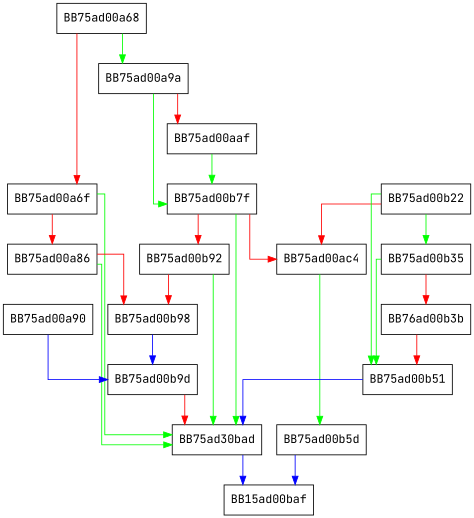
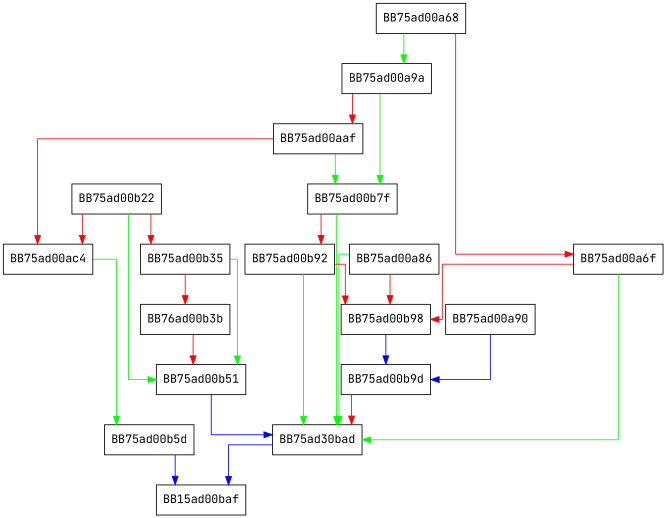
(52, 225) -> (479, 264)
(426, 225) -> (151, 225)
(250, 246) -> (107, 139)
